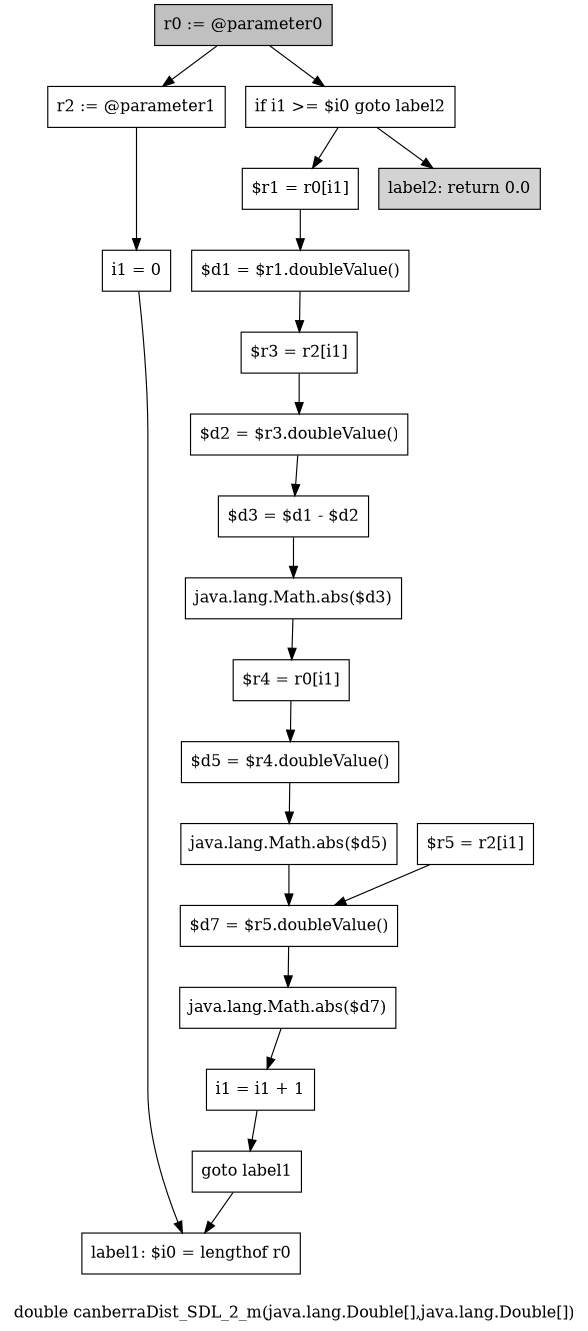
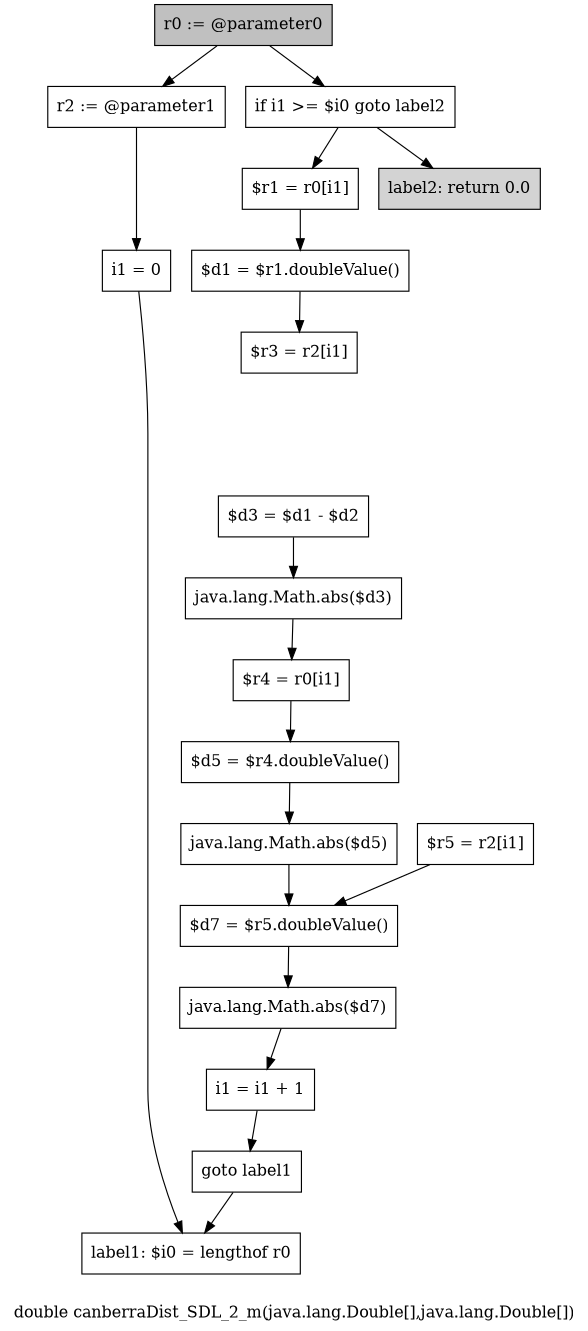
(299, 435) -> none
